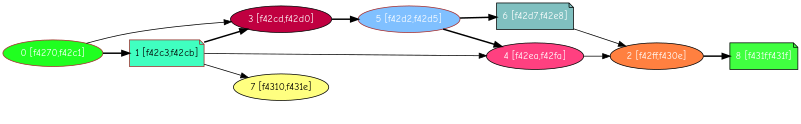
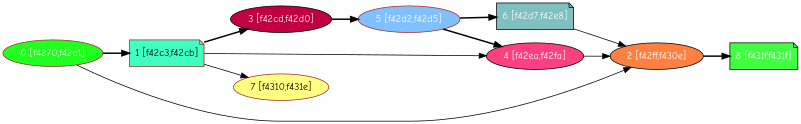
(155, 29) -> (349, 121)
(281, 87) -> (281, 87)
